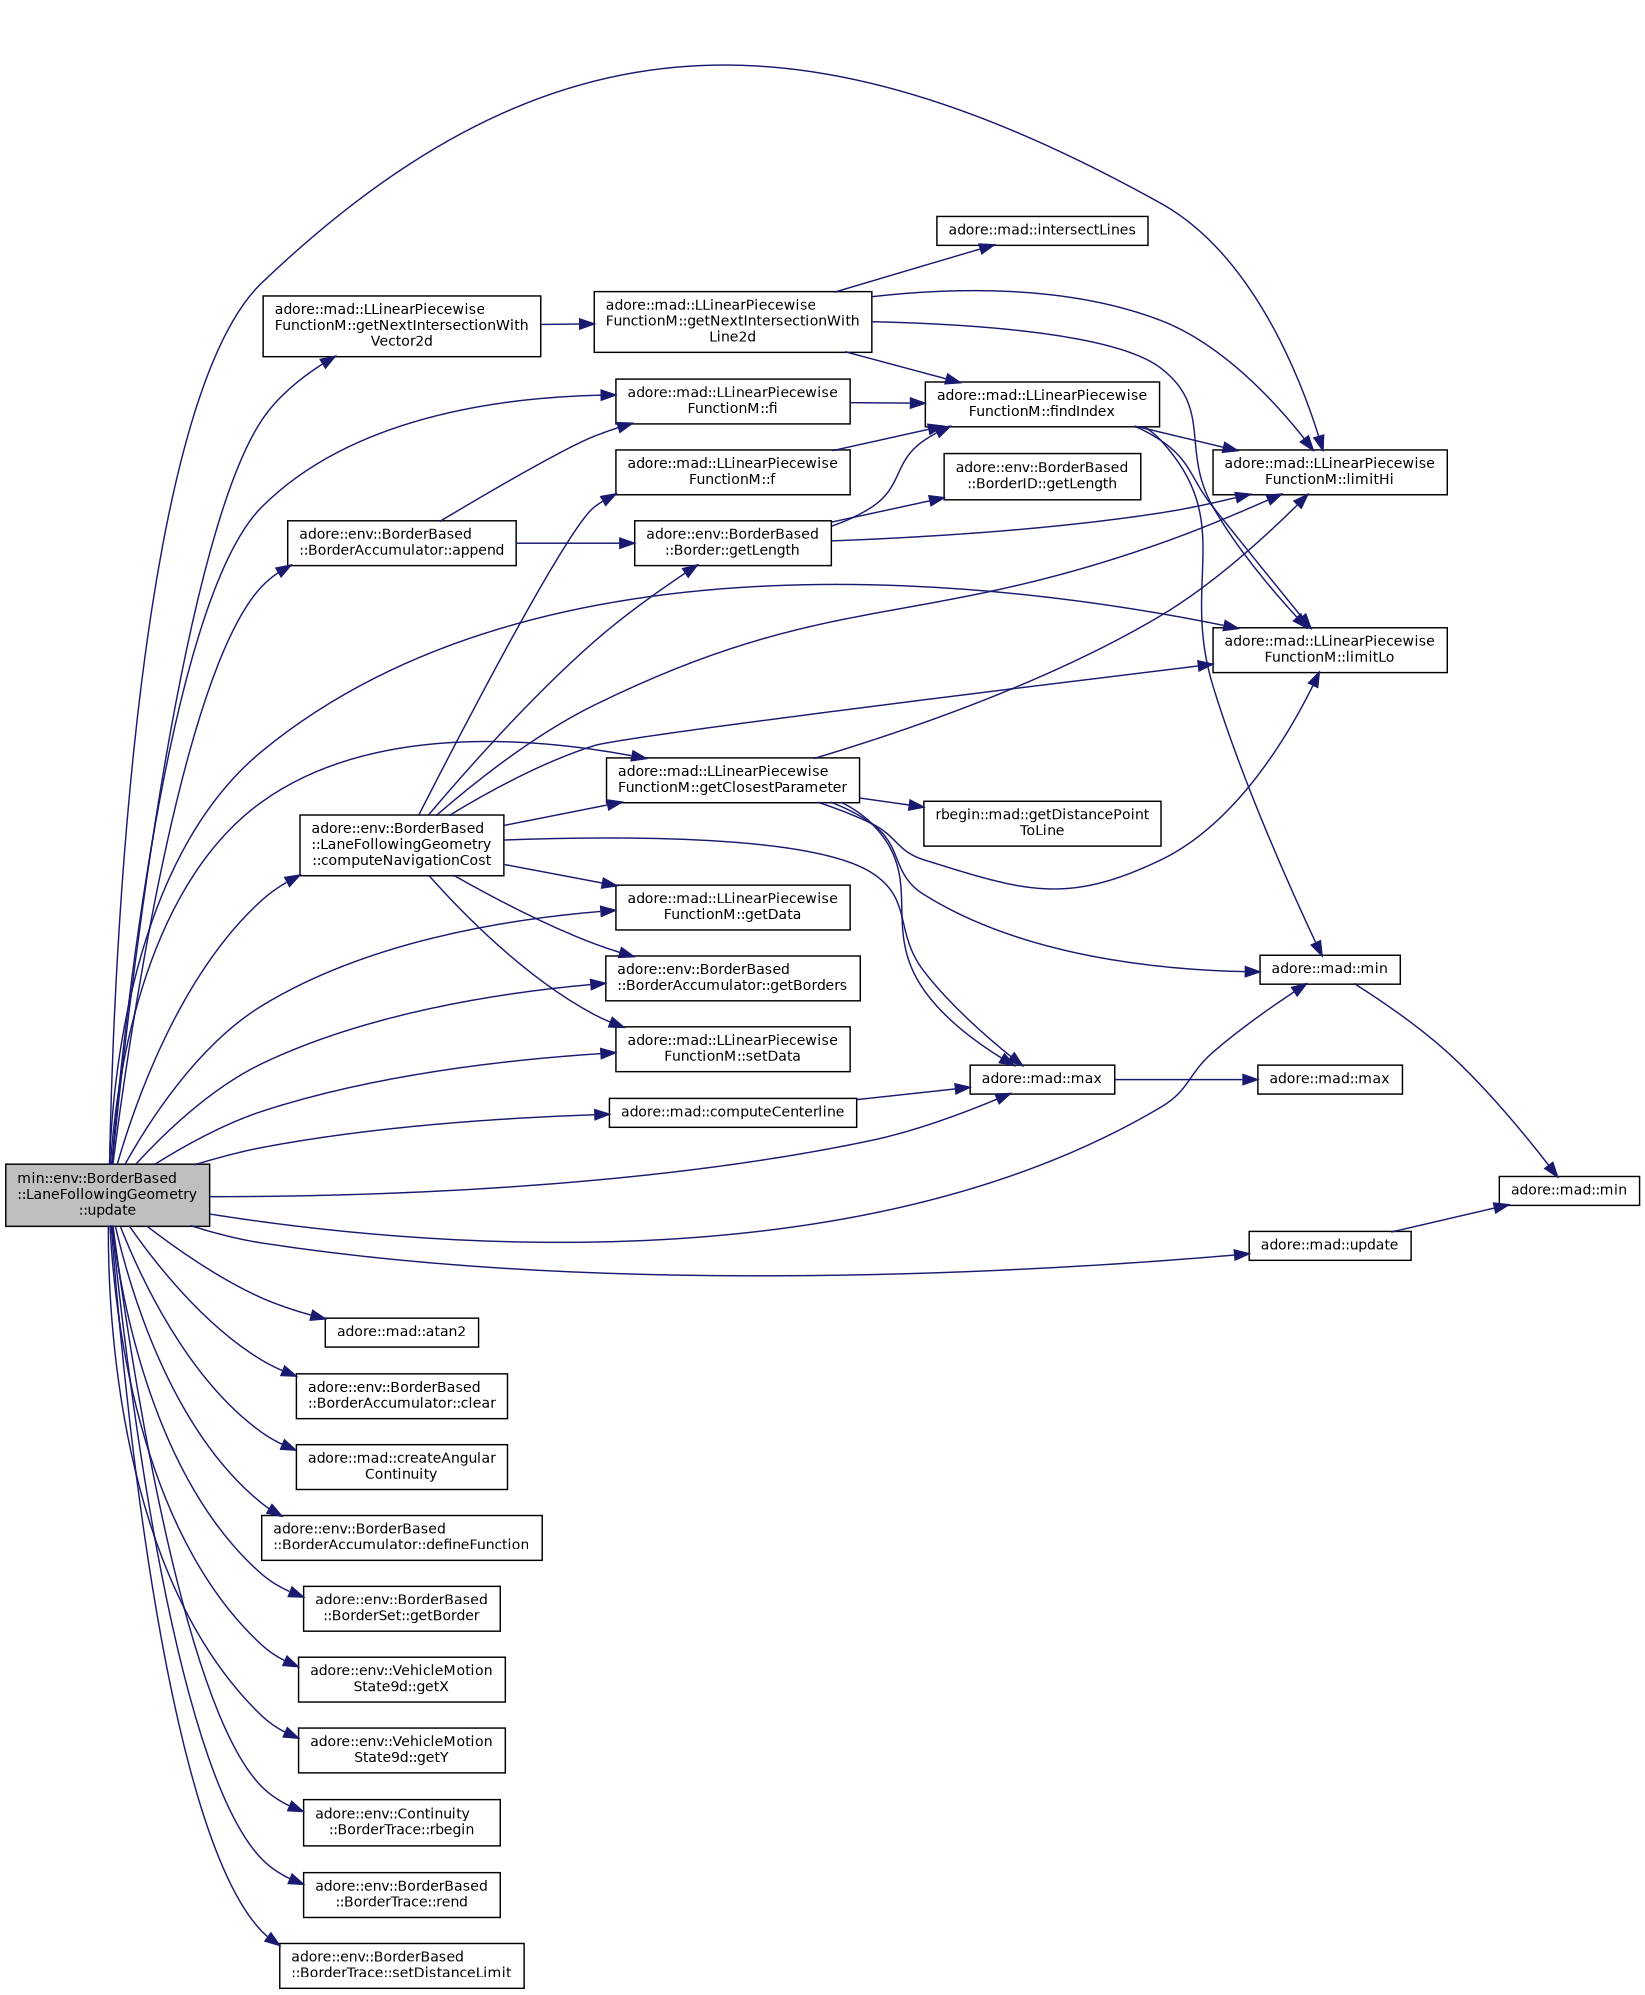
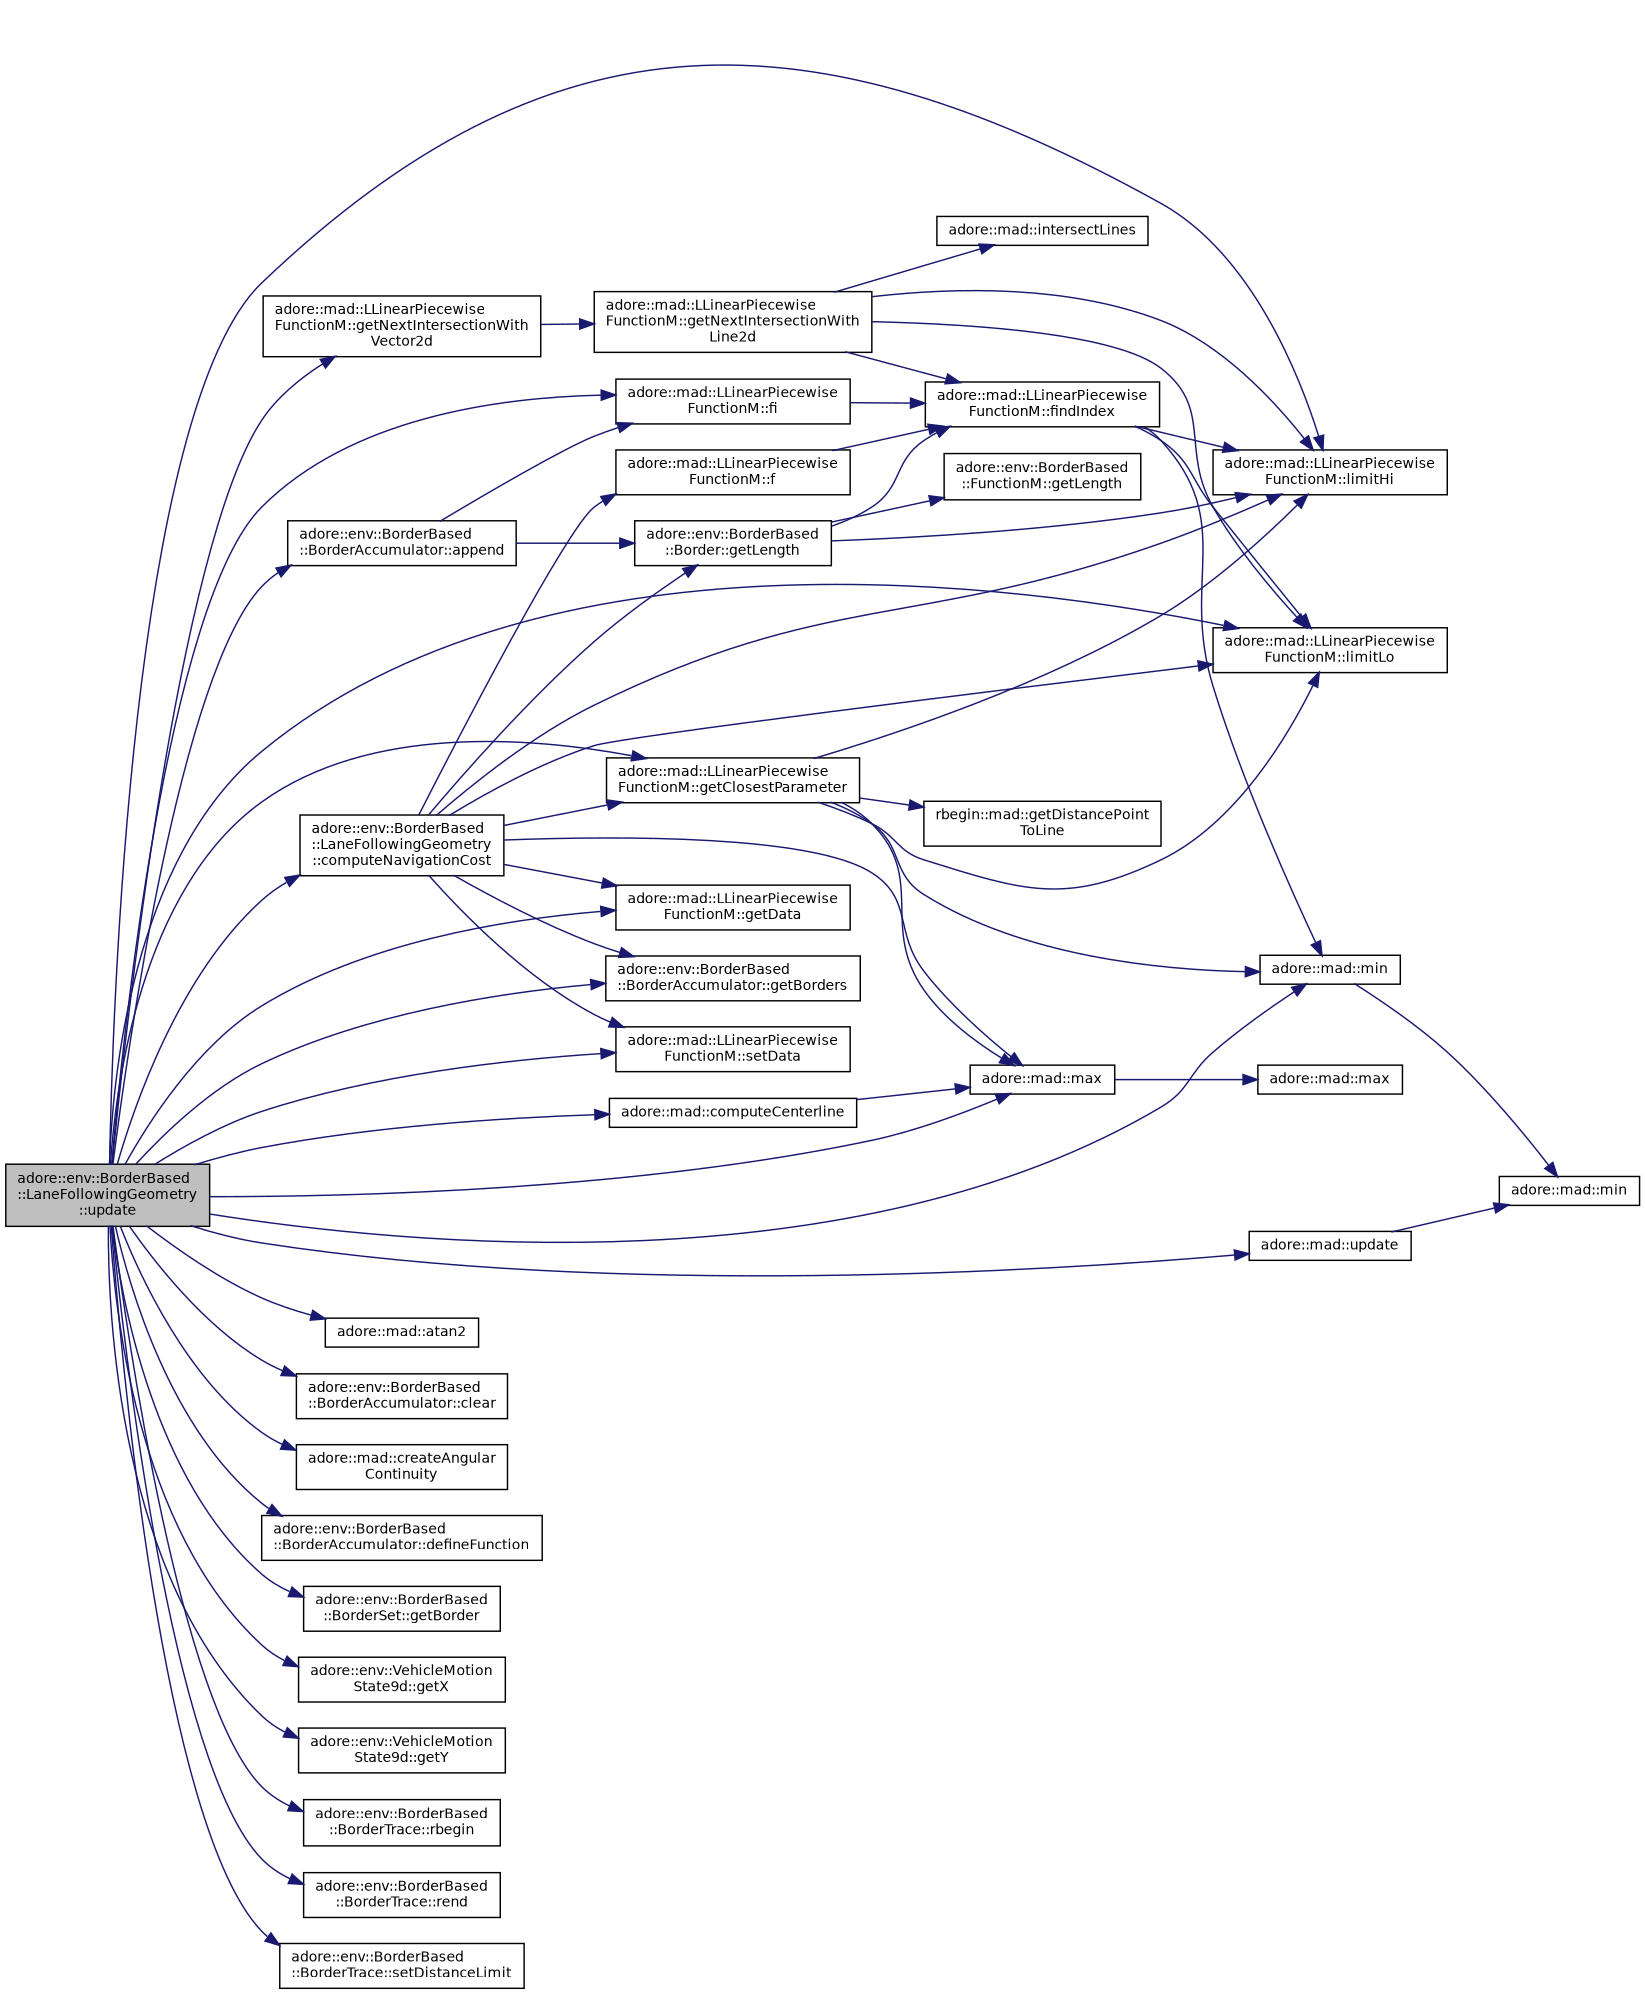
(1042, 477) -> (1042, 477)
(108, 1195) -> (108, 1195)
(402, 1823) -> (402, 1823)
